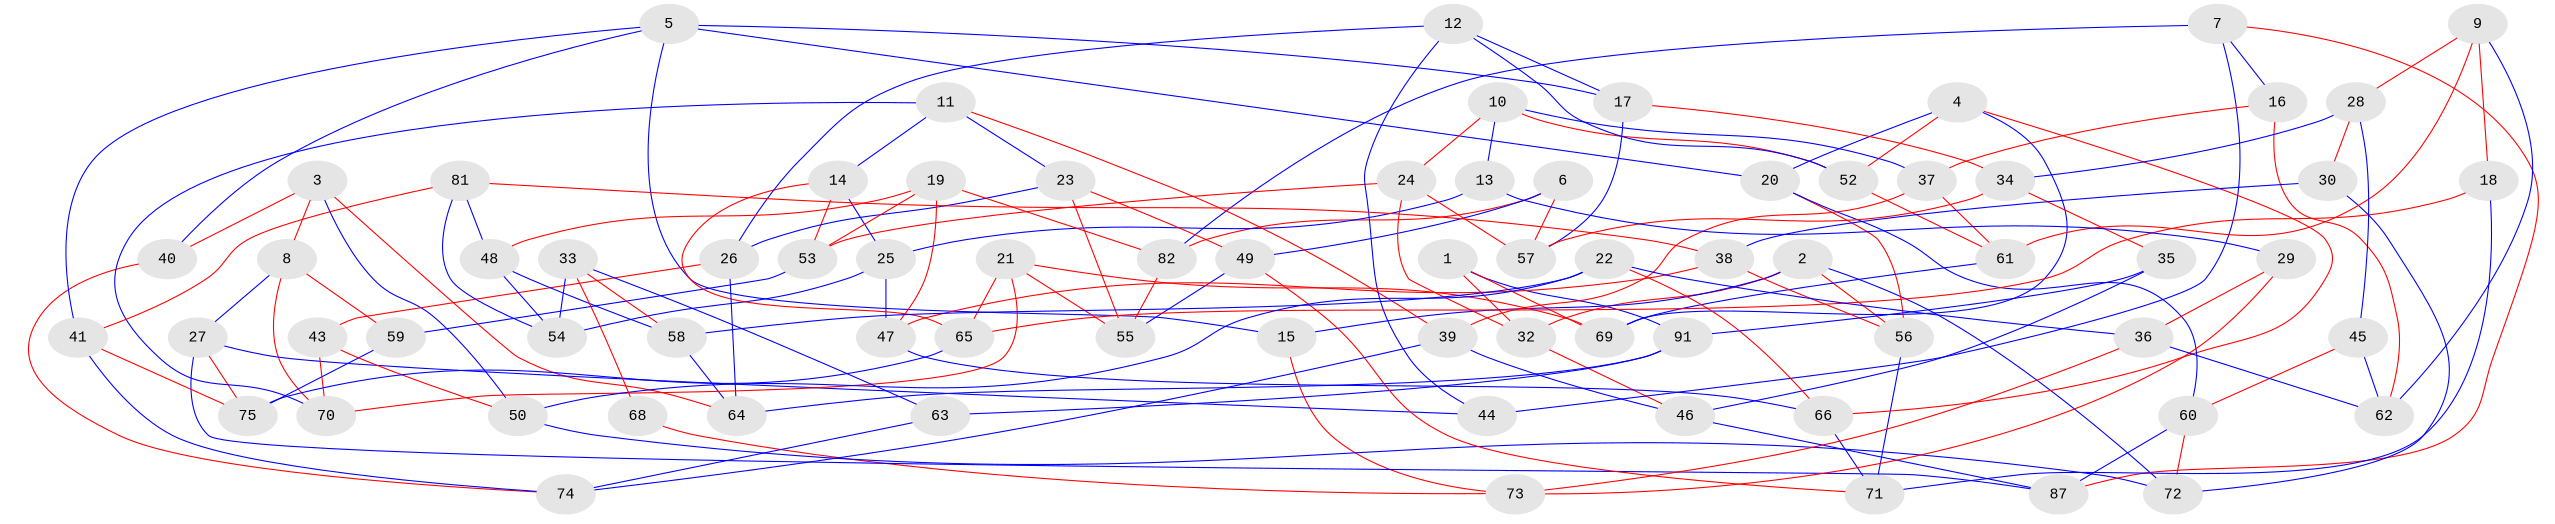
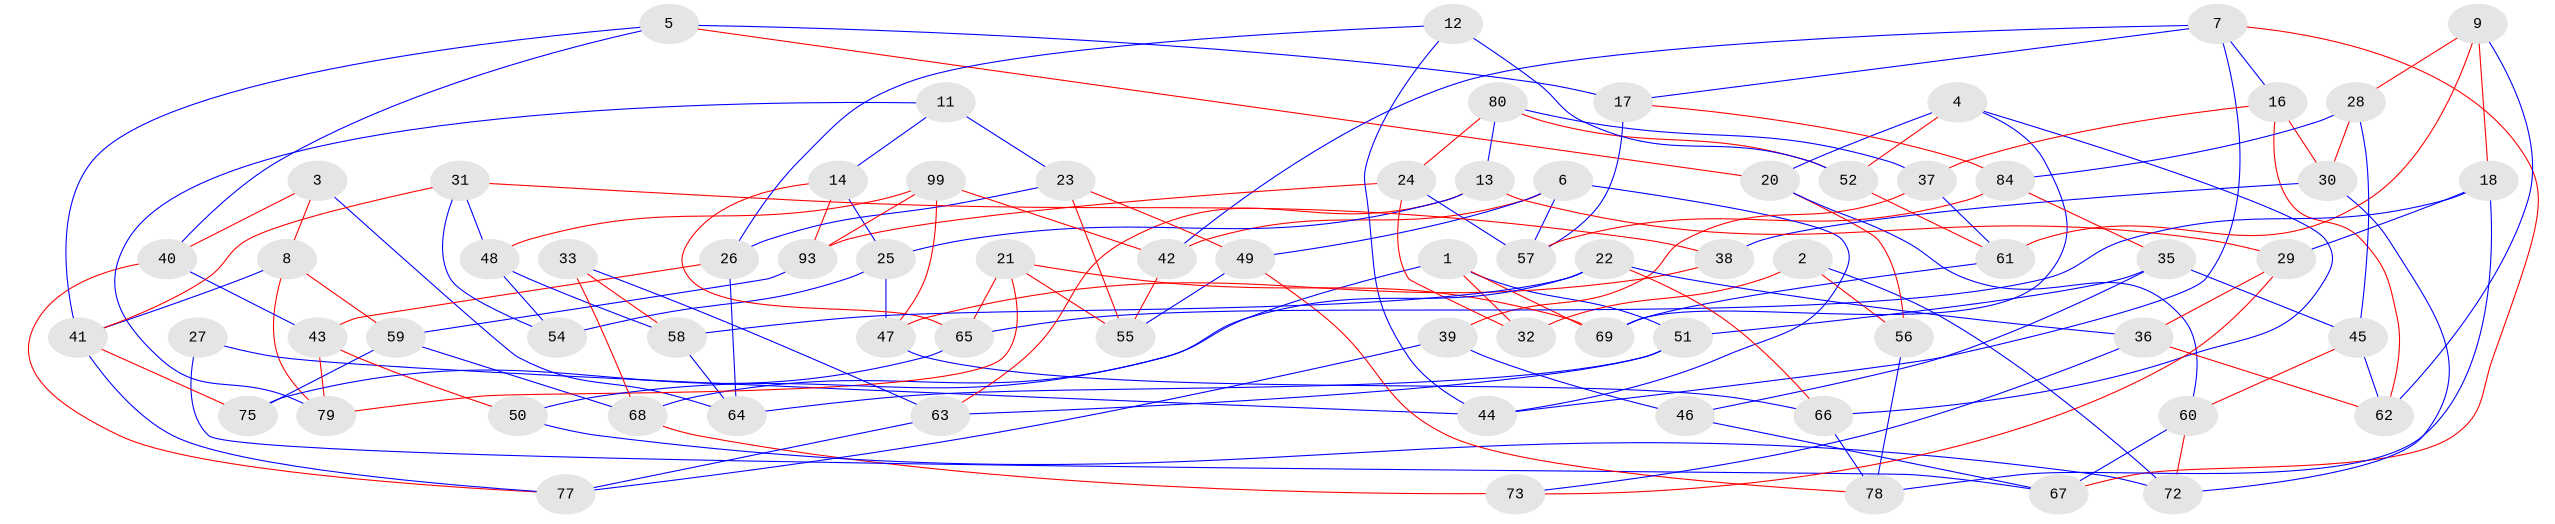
(1529, 59) -> (1920, 63)
(1220, 102) -> (1220, 102)
(1498, 102) -> (1498, 102)
none -> (2303, 142)
(460, 181) -> (460, 181)
(936, 181) -> (936, 181)
(2005, 181) -> (2005, 181)
(1172, 188) -> none
none -> (1177, 219)
(1545, 220) -> (1545, 220)
(1966, 220) -> (1966, 220)
none -> (2388, 221)
(1478, 228) -> (1478, 228)
(1901, 230) -> (1901, 230)
(808, 259) -> (808, 259)
(1167, 259) -> (1167, 259)
none -> (1849, 262)
none -> (242, 298)
none -> (2262, 298)
(242, 299) -> (184, 300)
(562, 300) -> none
(1813, 300) -> none
(1885, 300) -> (1885, 300)
(410, 302) -> none
(2295, 316) -> (2311, 299)
(1287, 338) -> none
(1683, 338) -> (1683, 338)
(501, 344) -> (501, 344)
(2259, 375) -> (2259, 375)
(223, 377) -> none
(1606, 377) -> none
none -> (1050, 379)
none -> (531, 381)
(326, 416) -> (326, 416)
(1852, 438) -> (1852, 438)
(566, 494) -> (566, 494)
(1875, 494) -> (1875, 494)
(2059, 494) -> (2059, 494)
